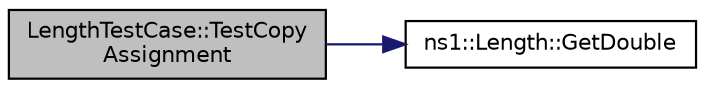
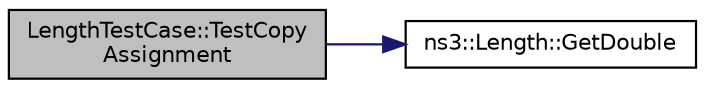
(551, 44) -> (551, 44)
